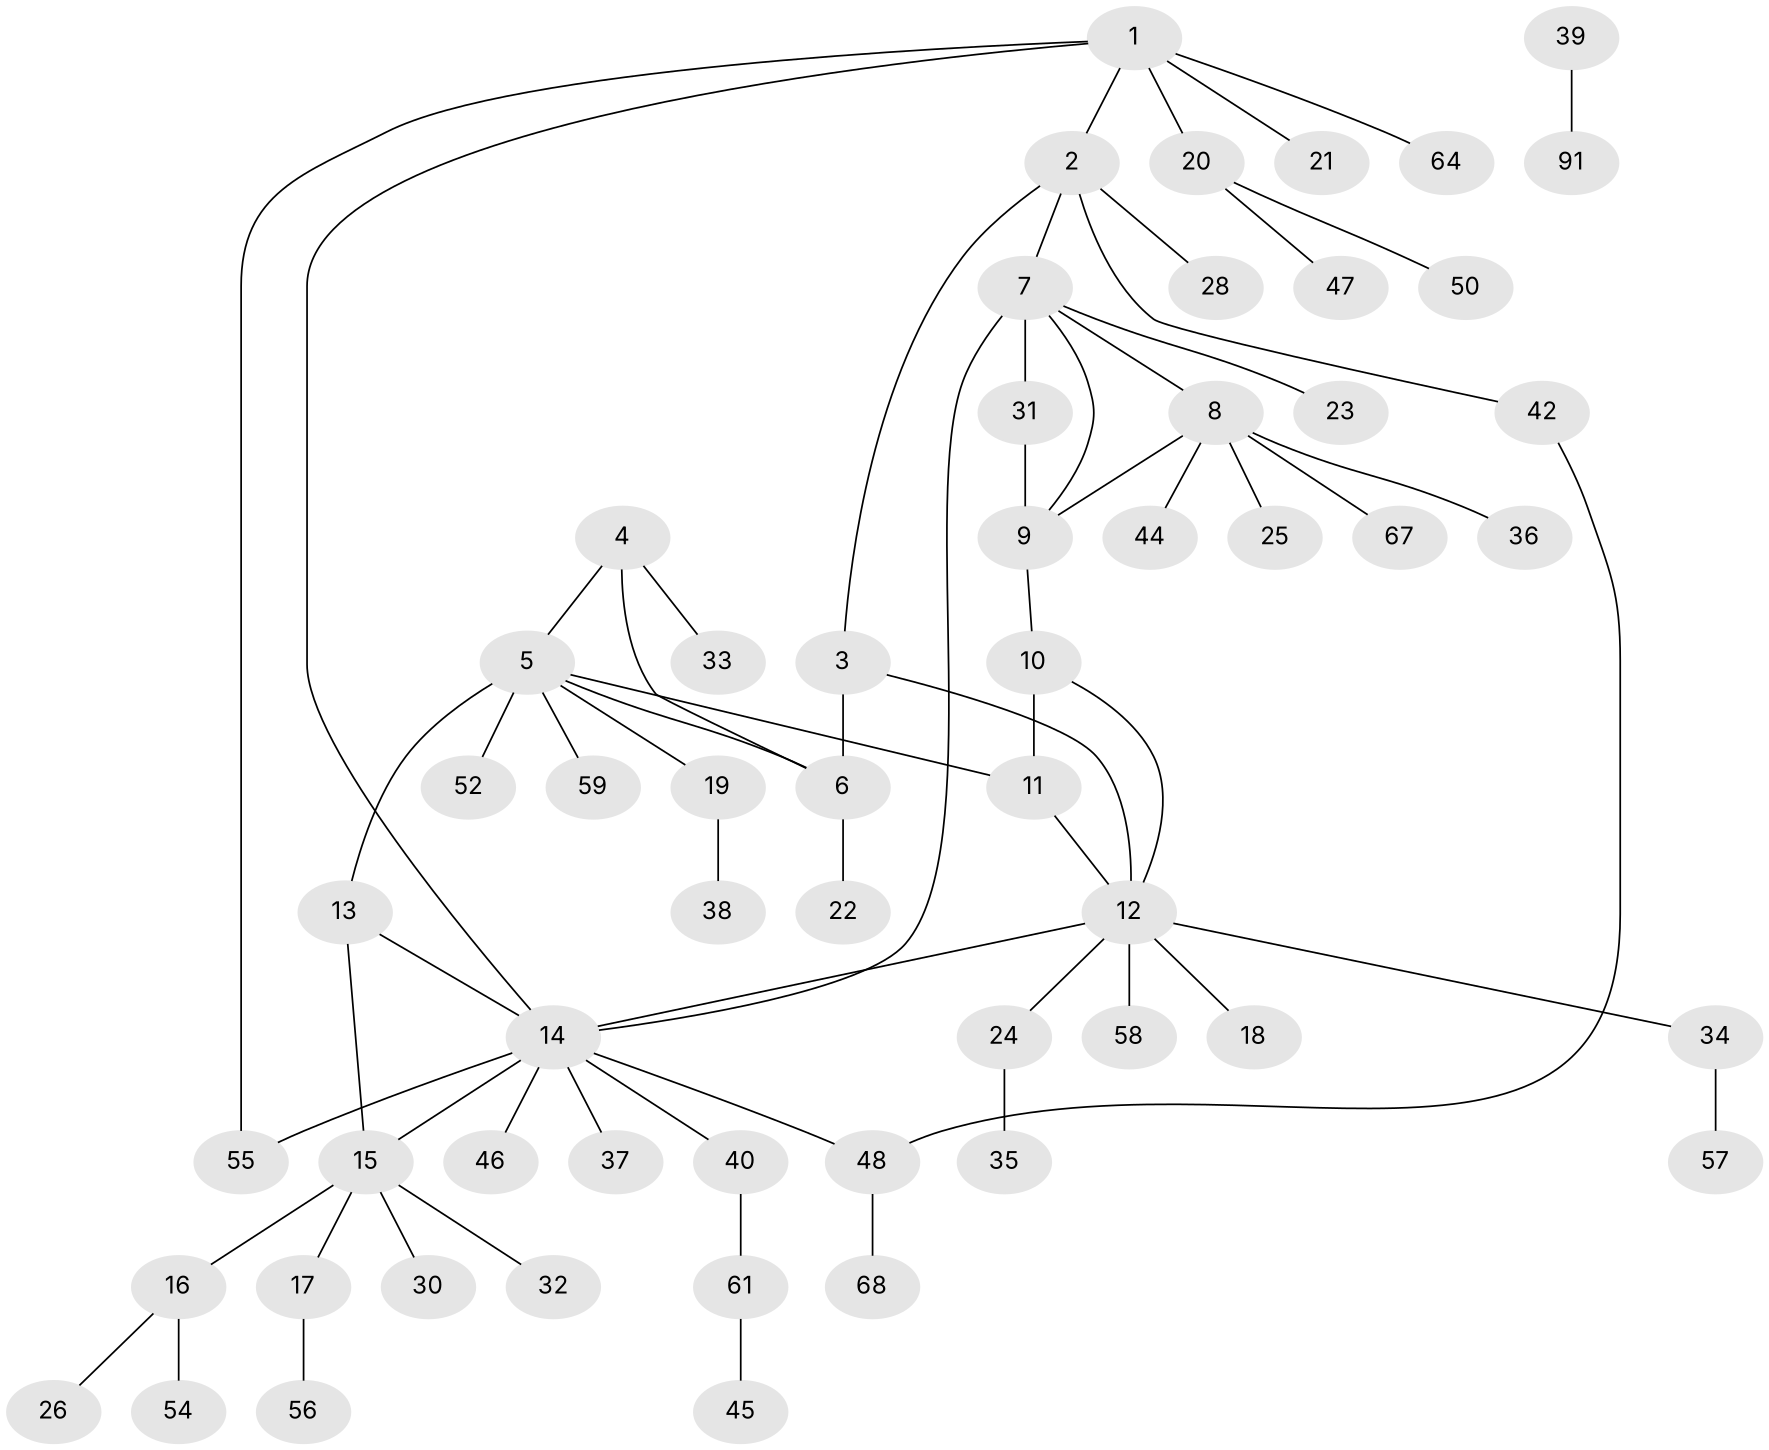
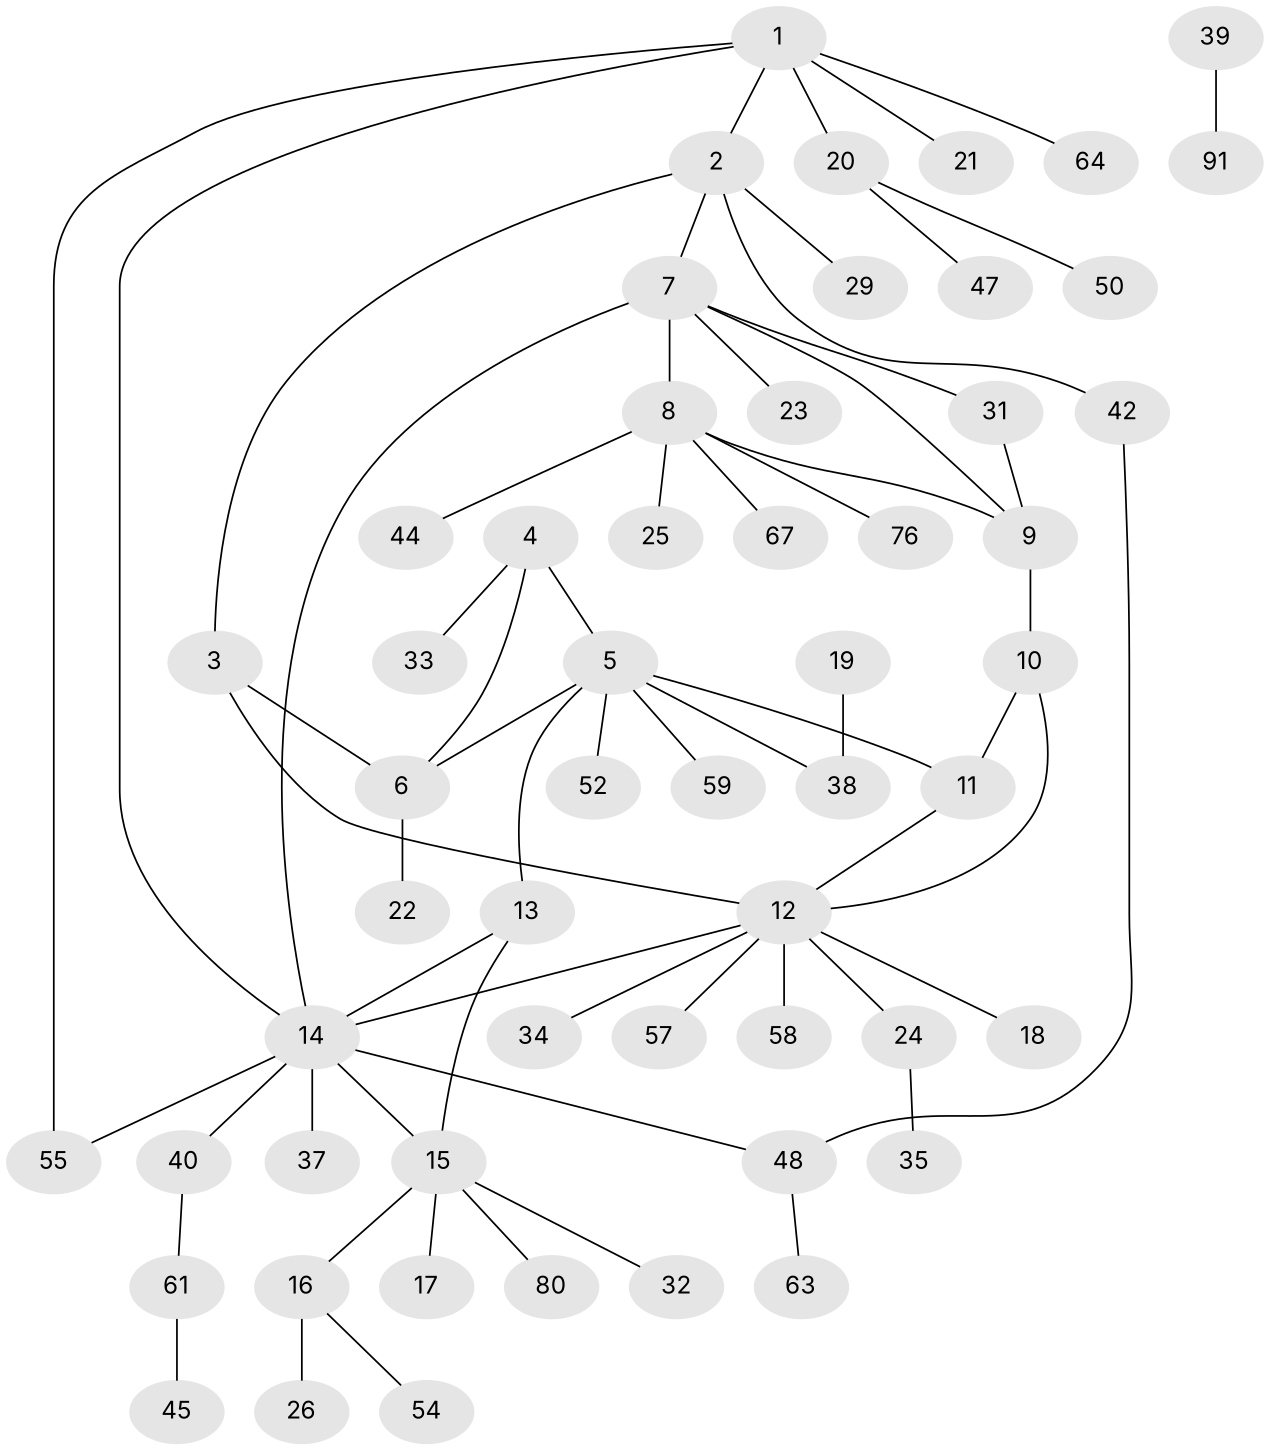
(1216, 288) -> (860, 288)
(1525, 538) -> (906, 538)
(623, 725) -> (727, 725)
(1716, 1100) -> (722, 975)
(491, 1162) -> none
(428, 1287) -> (552, 1287)
(873, 1287) -> (801, 1287)
(304, 1412) -> none
